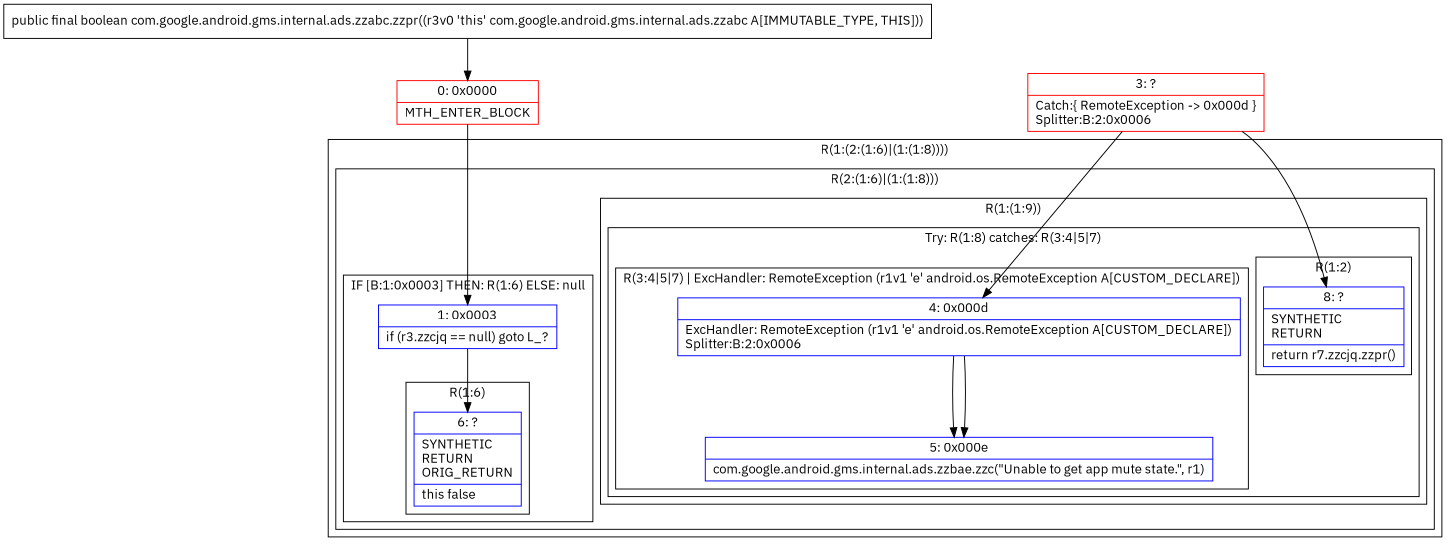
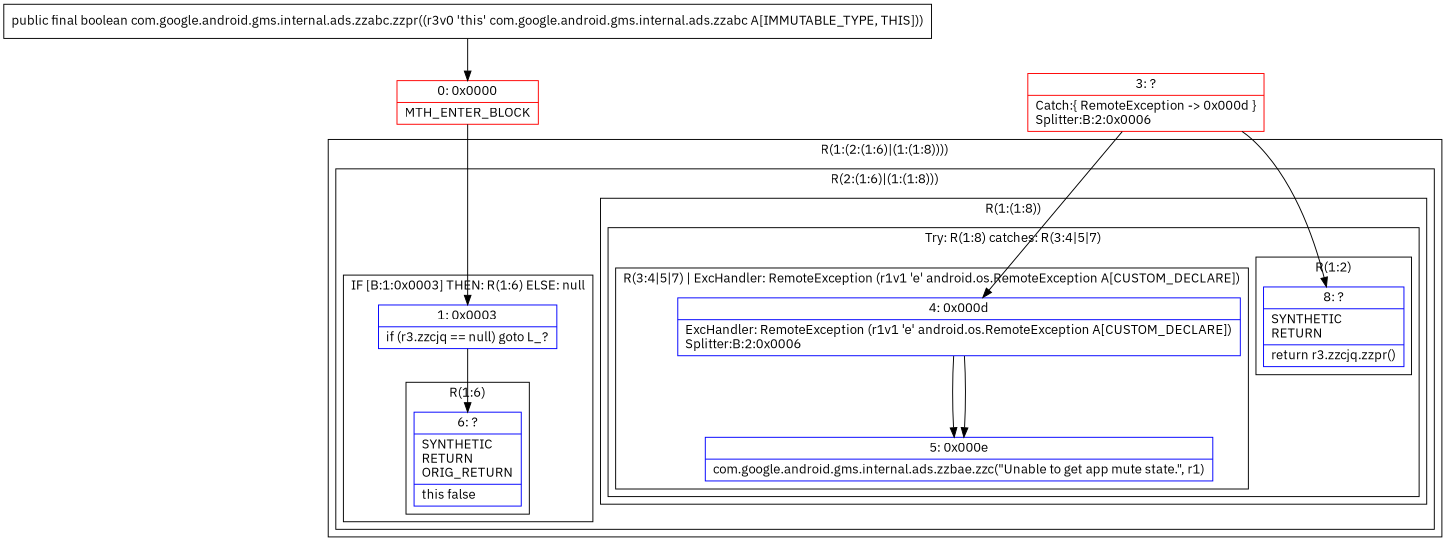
(1014, 209) -> (1014, 209)
(1334, 355) -> (1334, 355)
